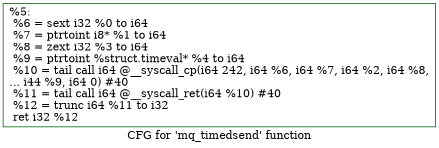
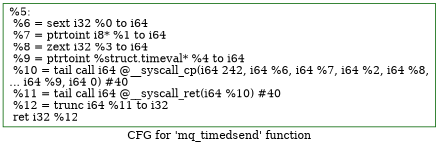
(69, 82) -> (69, 82)
